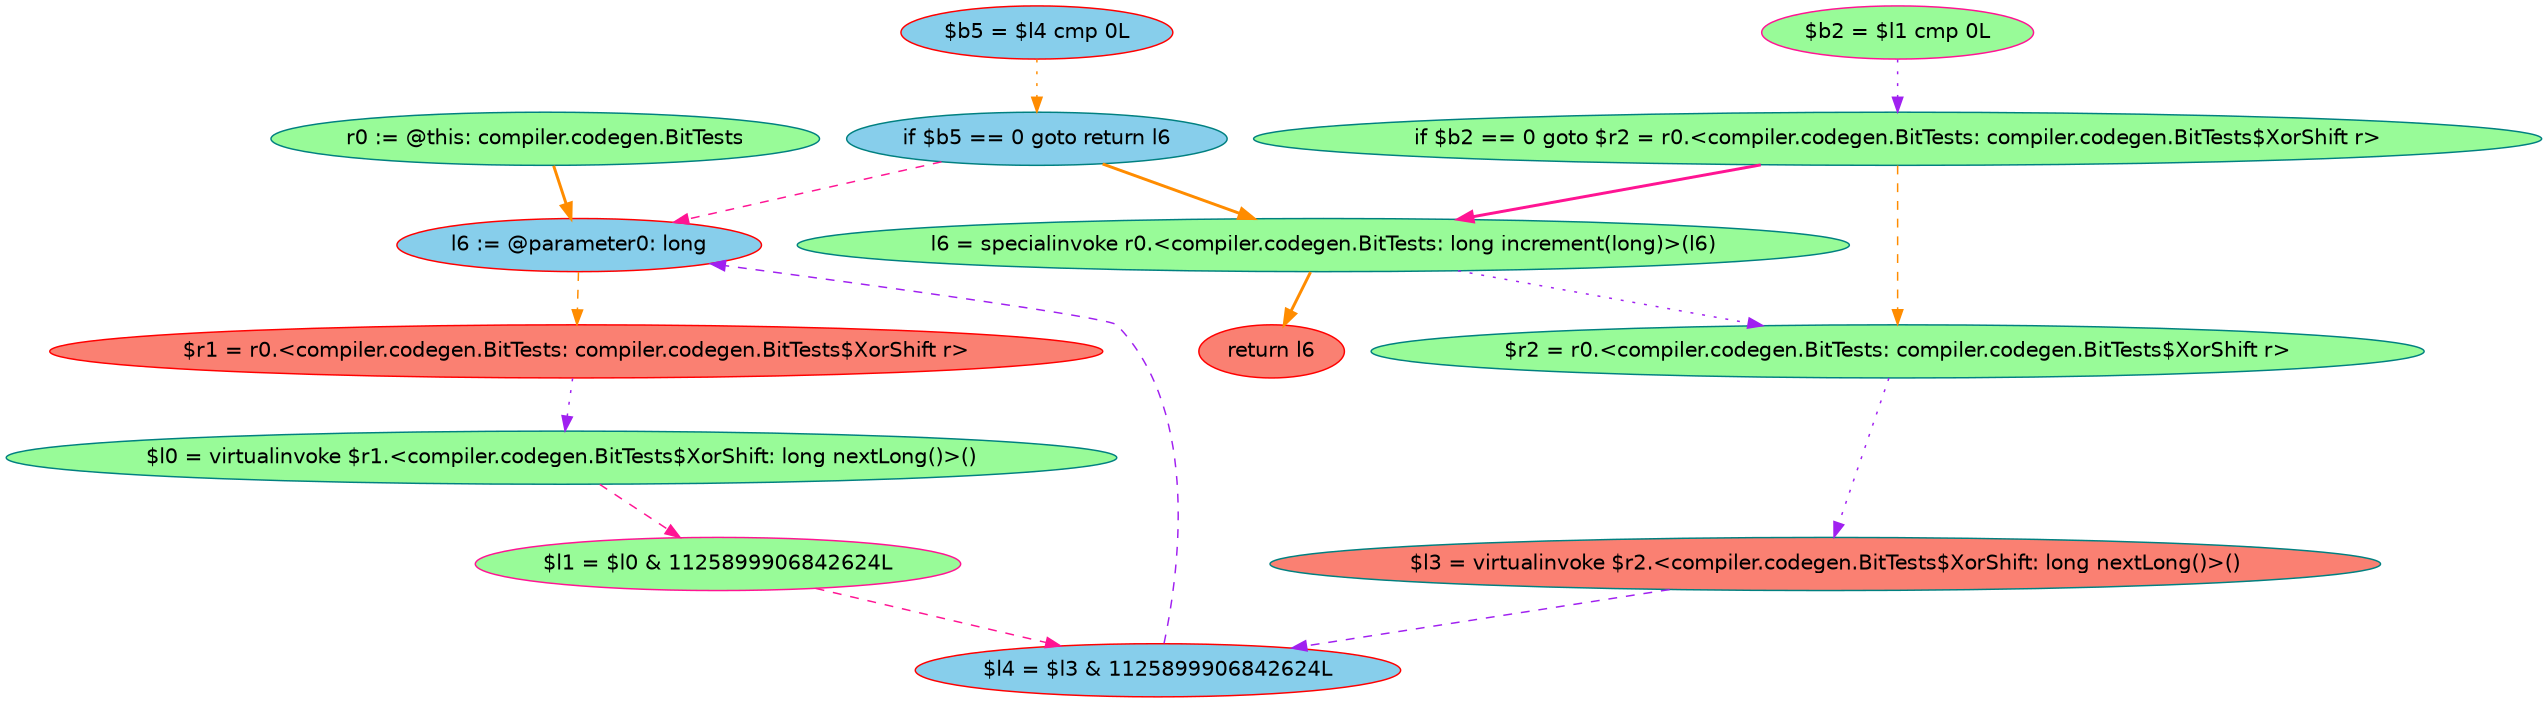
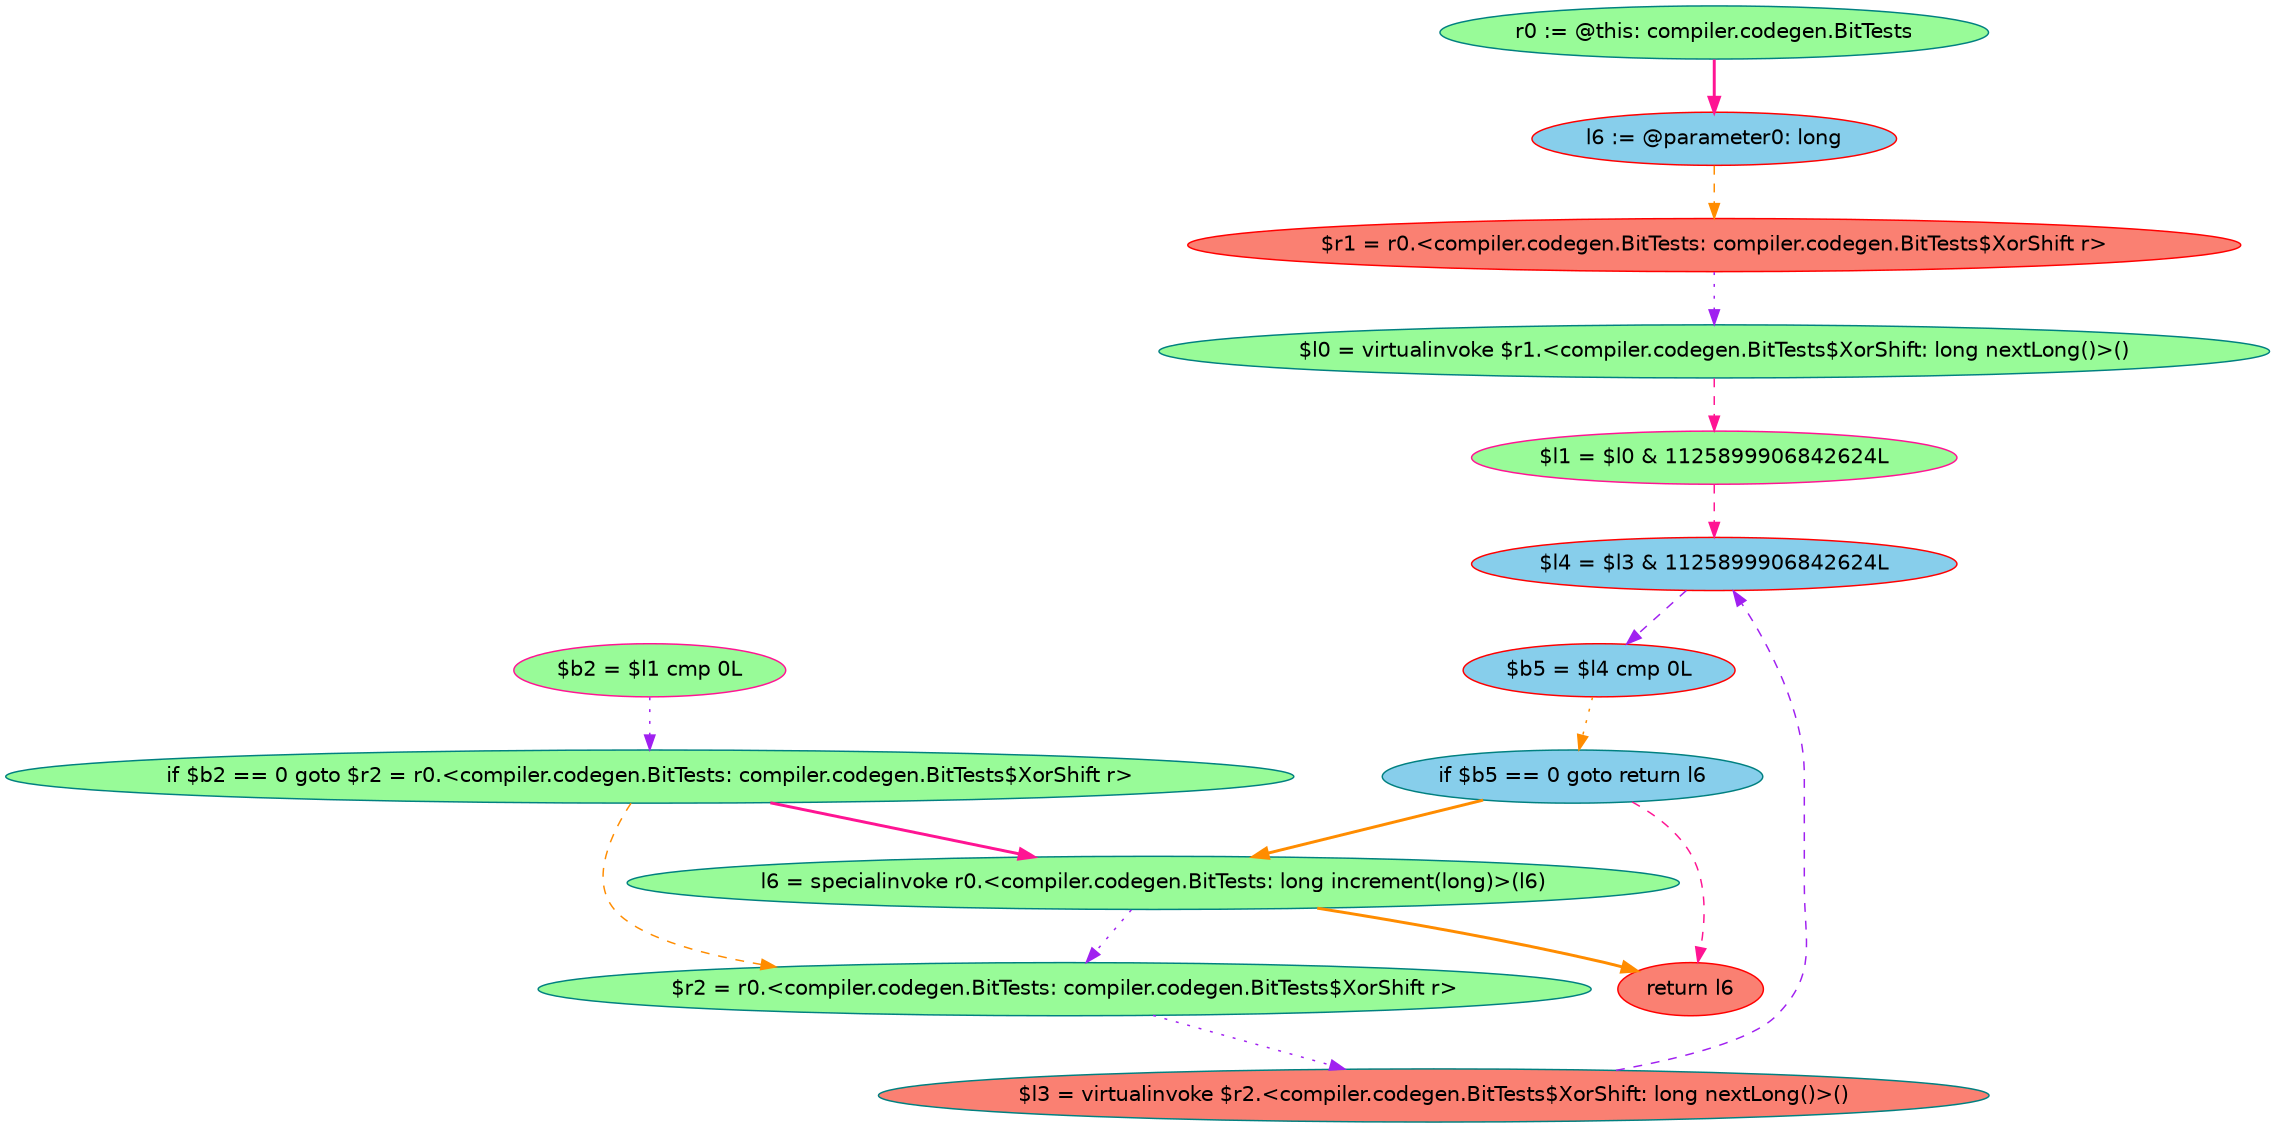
(560, 185) -> (1714, 78)
(815, 190) -> (1694, 862)
(1087, 318) -> (1662, 612)
